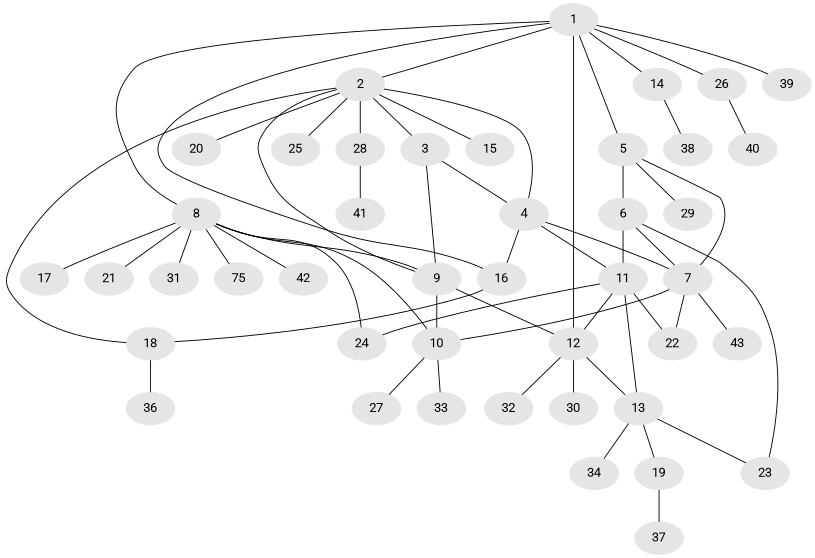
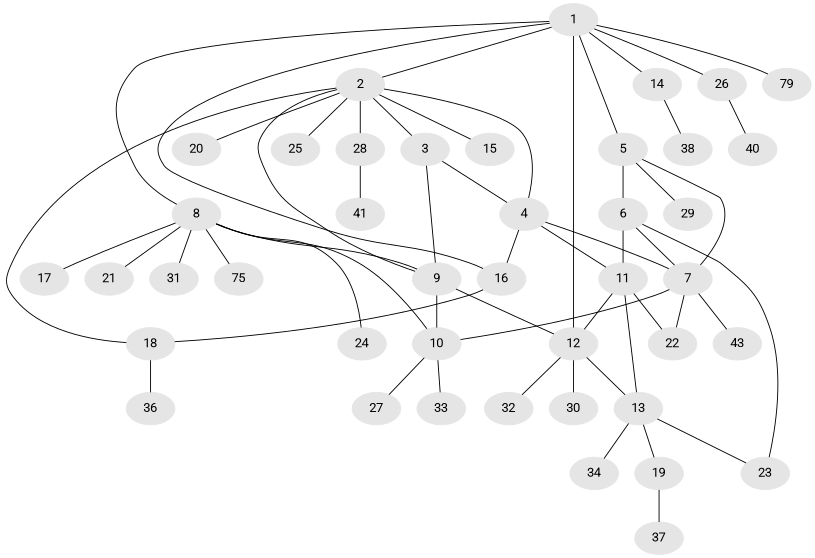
(787, 85) -> (787, 85)
(304, 279) -> none
(501, 304) -> none
